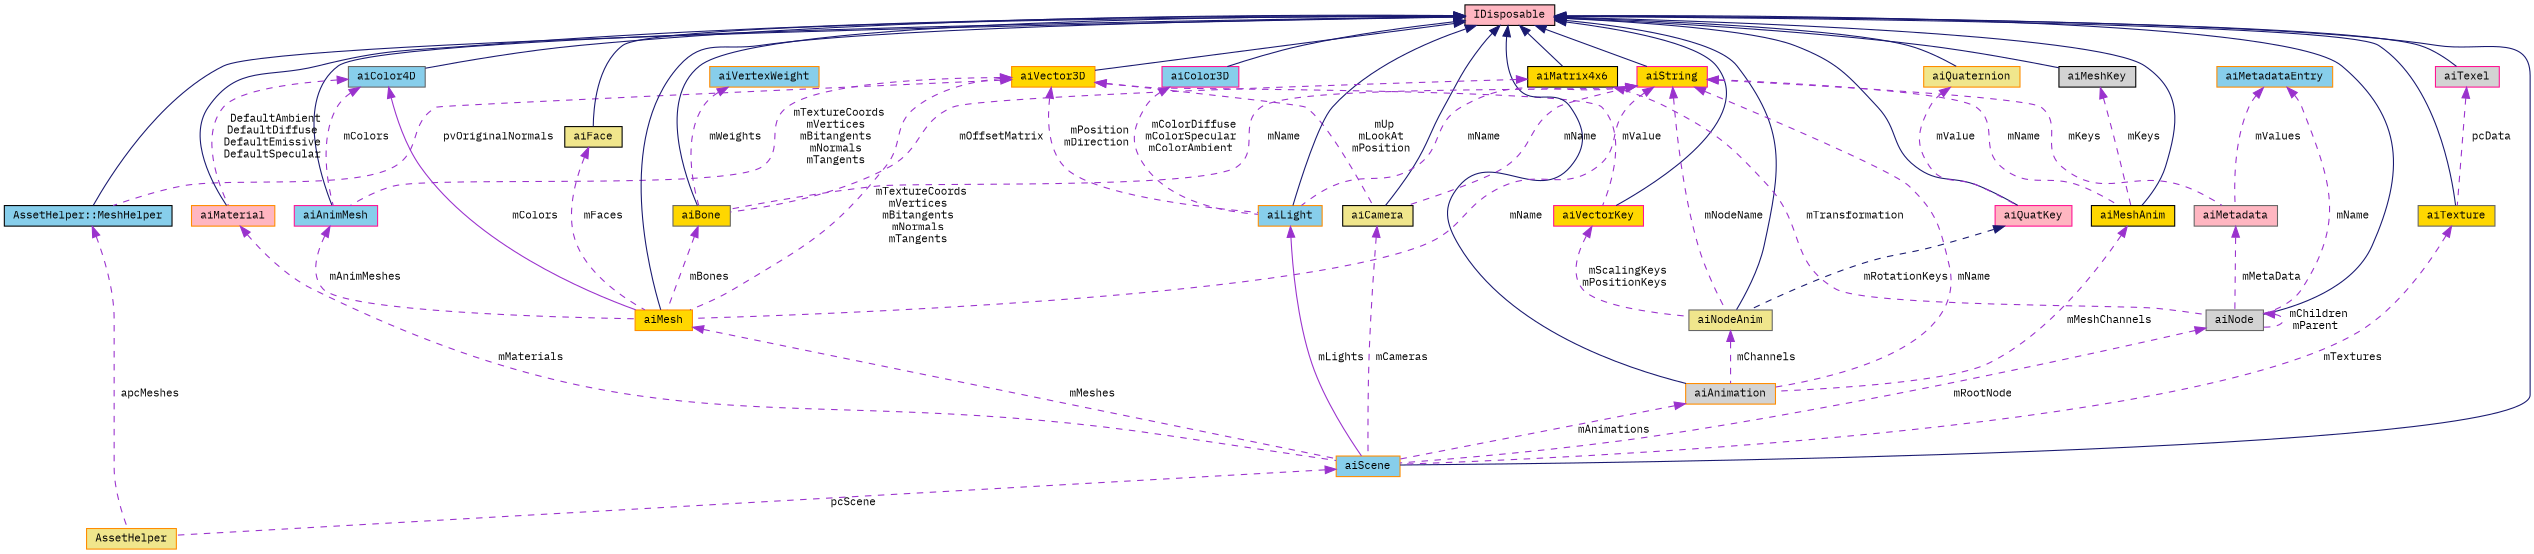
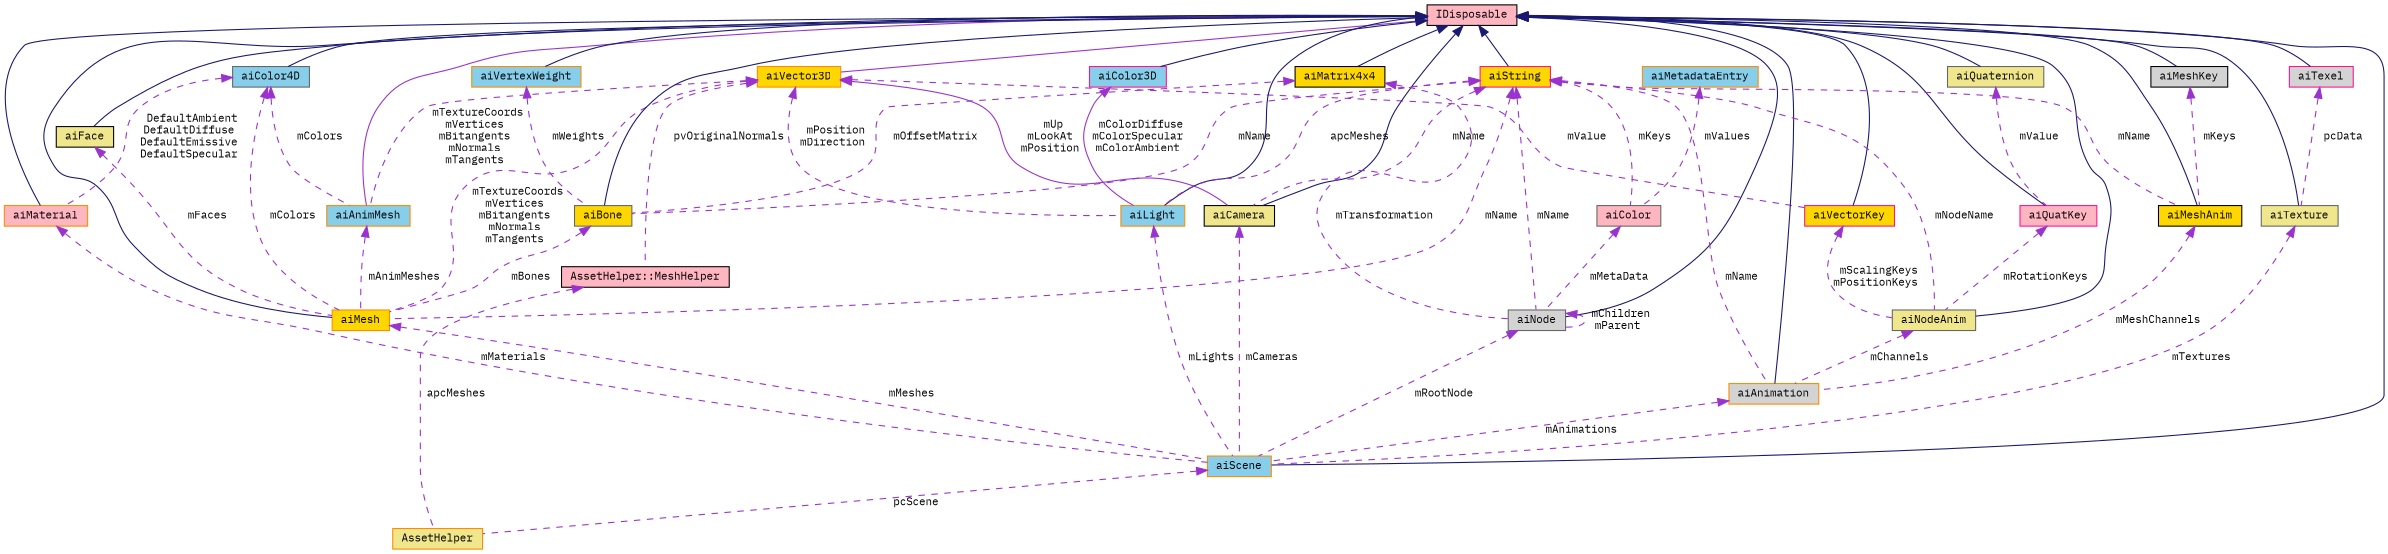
(821, 30) -> (551, 49)
(742, 34) -> (978, 19)
(1257, 49) -> (1128, 47)
(1573, 77) -> (1340, 77)
(1972, 77) -> (1996, 77)
(1257, 100) -> (1025, 169)
(1481, 137) -> (1357, 137)
(1168, 188) -> (1088, 157)
(2329, 215) -> (1527, 204)
(88, 216) -> (645, 277)
(336, 216) -> (368, 216)
(2236, 216) -> (1629, 216)
(2457, 216) -> (2300, 216)
(487, 232) -> (255, 222)
(1869, 261) -> (1992, 272)
(1309, 353) -> (1178, 352)
